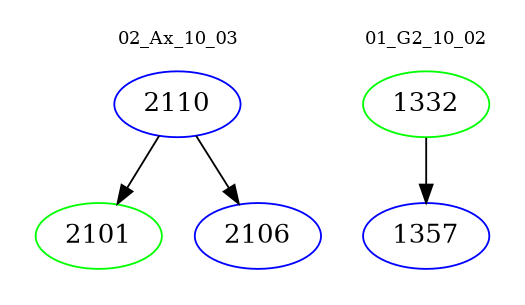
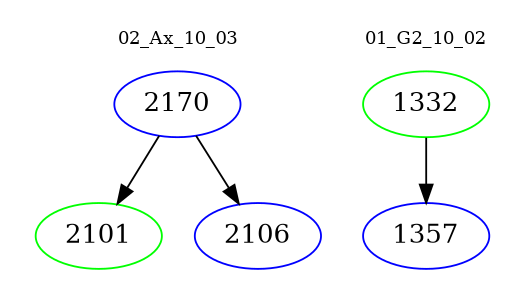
(177, 104) -> (177, 104)
